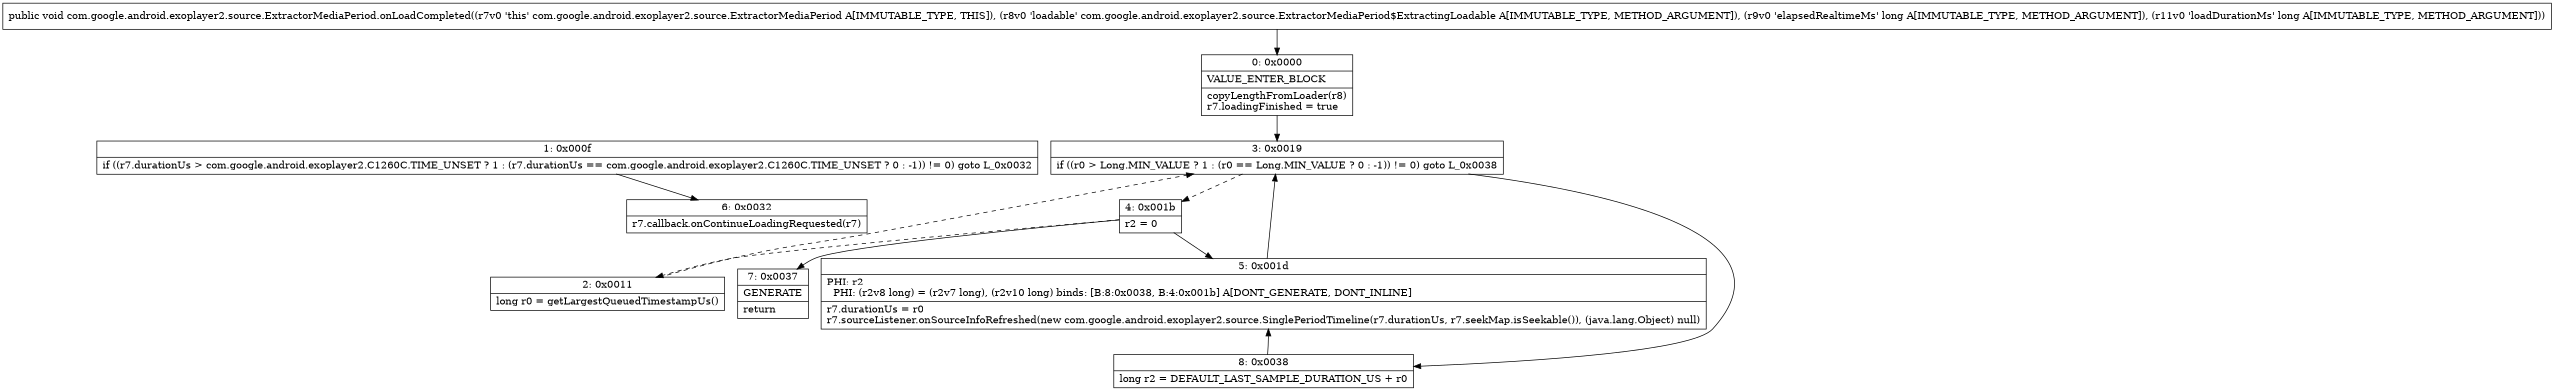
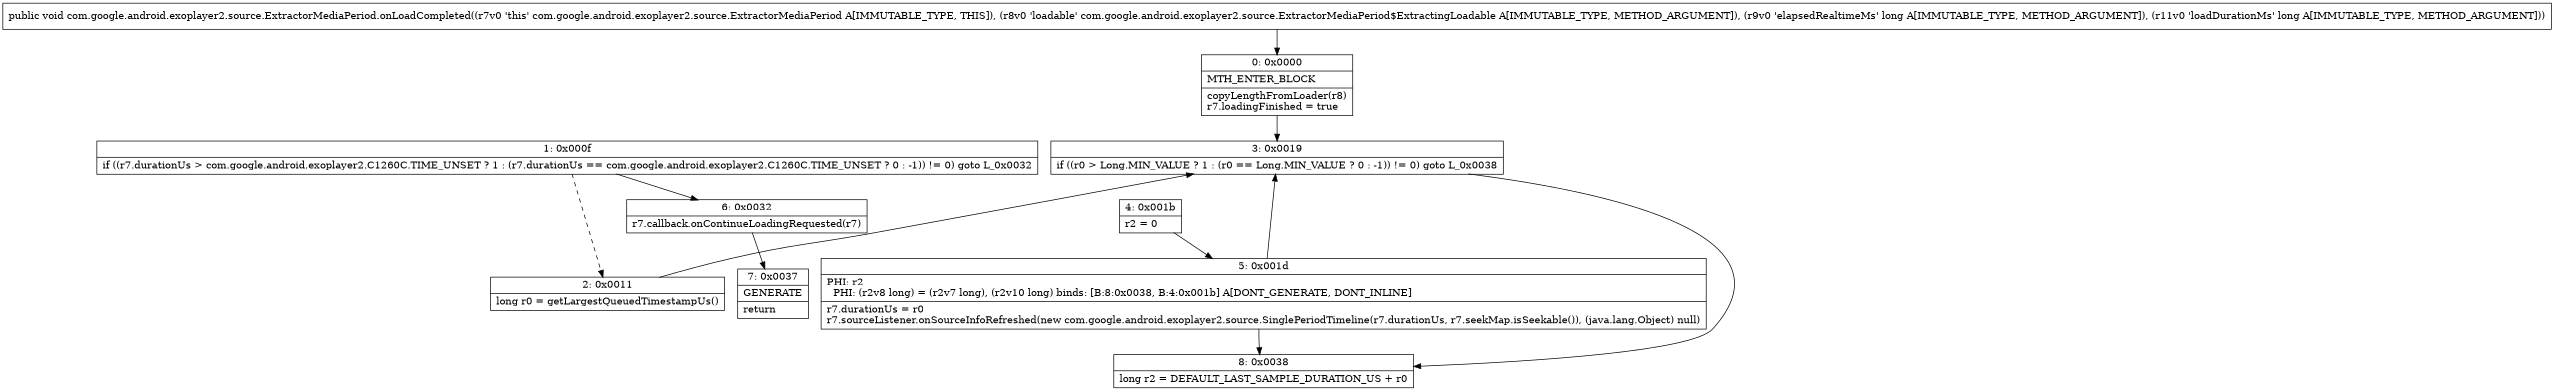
(1266, 79) -> (1262, 79)
(1216, 186) -> none
(922, 224) -> (922, 224)
(960, 236) -> (757, 247)
(867, 243) -> (586, 222)
(1268, 345) -> (1259, 338)
